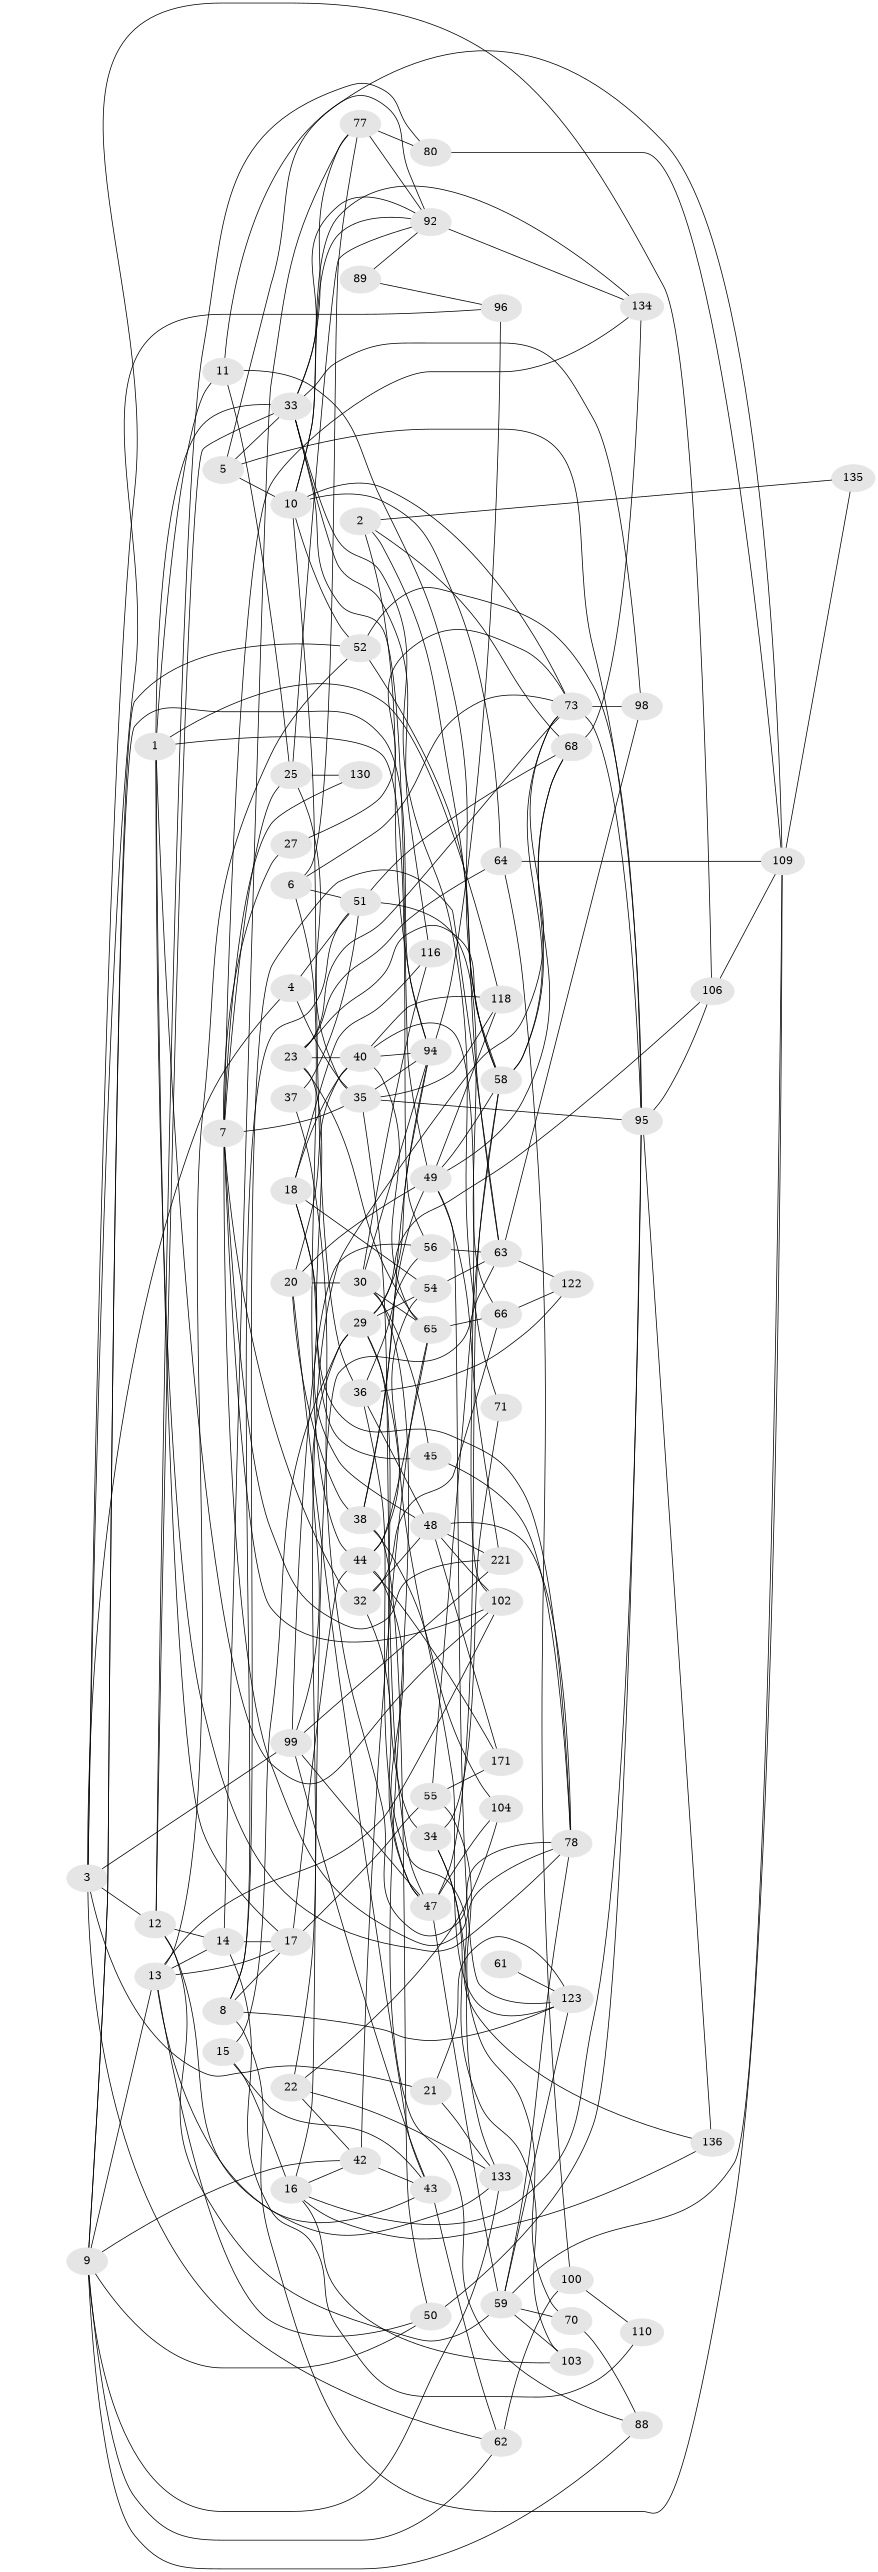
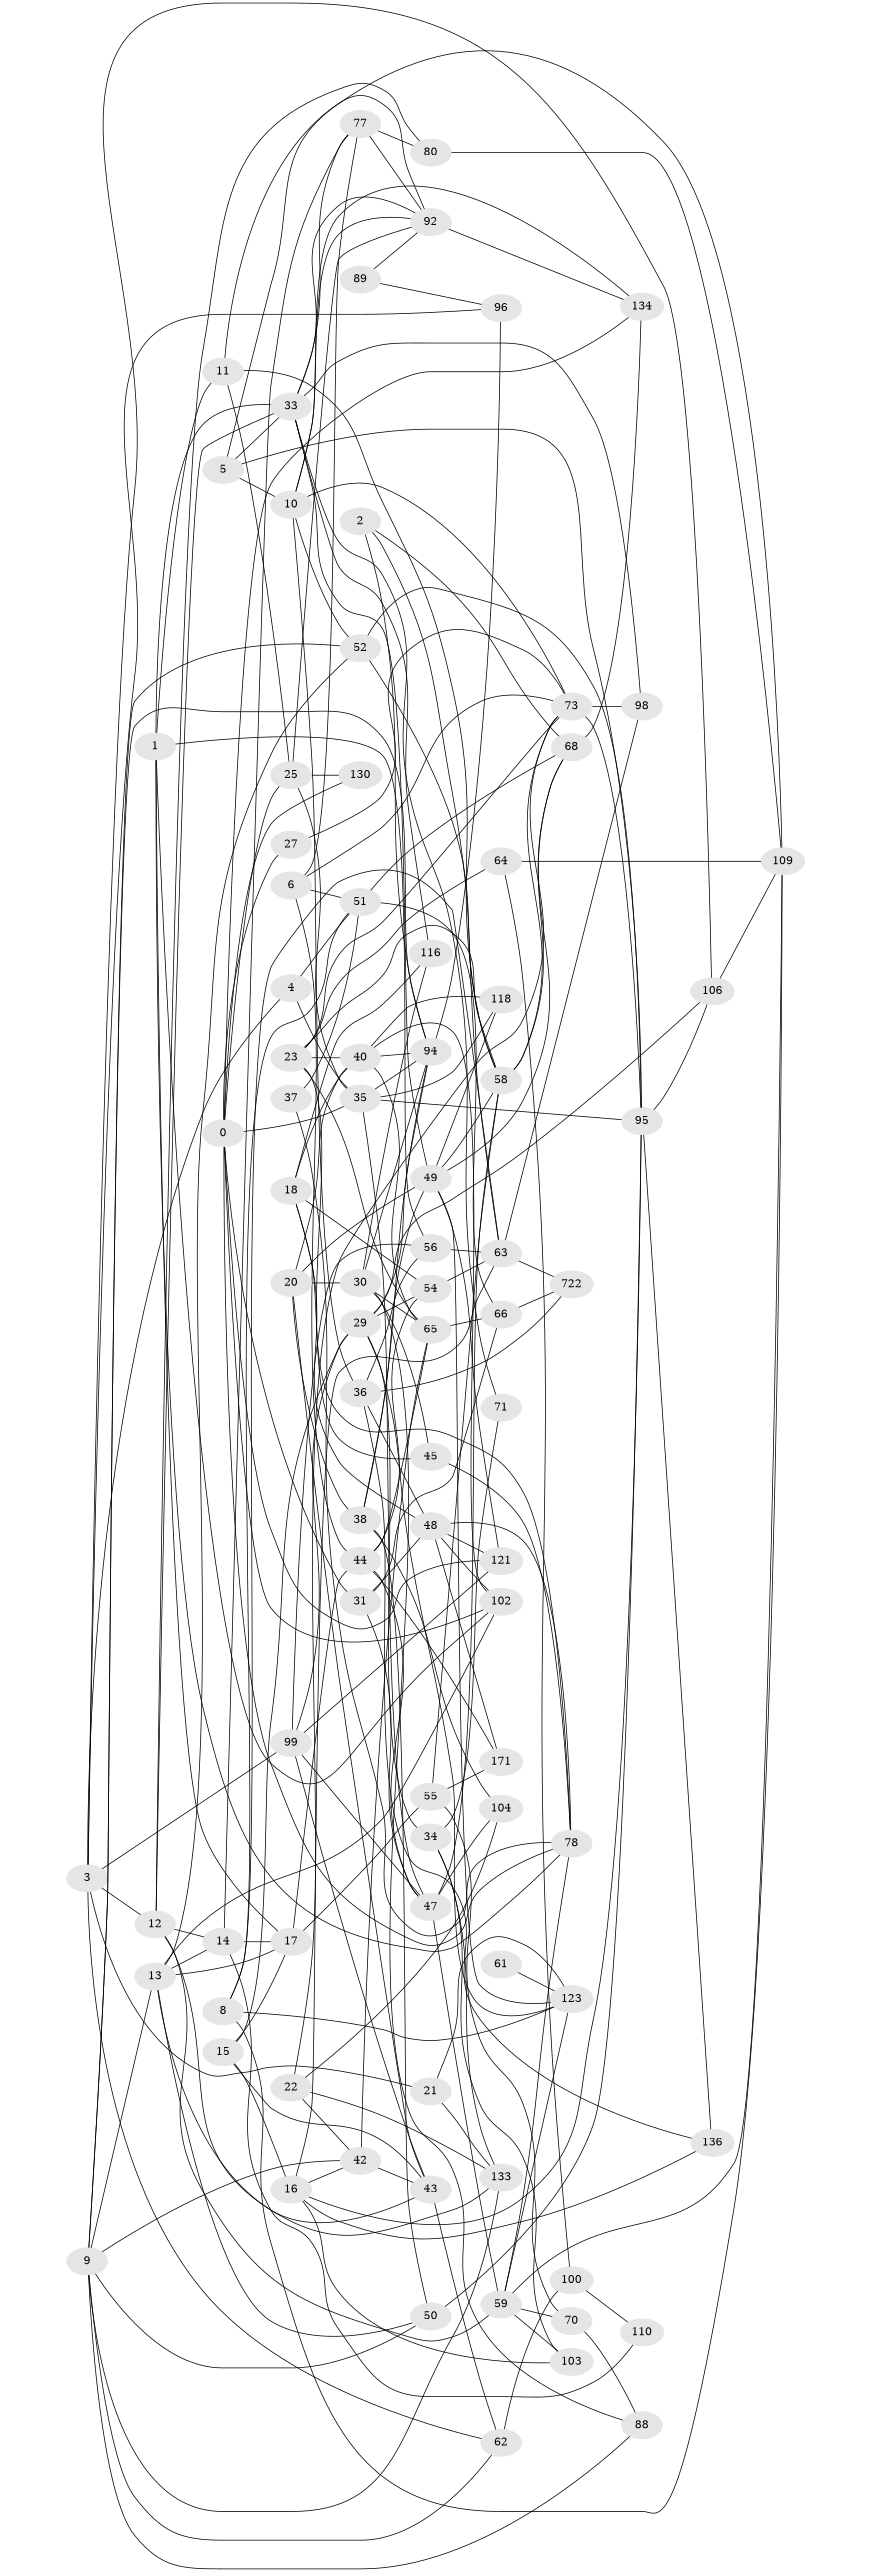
(853, 478) -> none
(465, 624) -> none
(383, 703) -> none
(223, 1133) -> (223, 1133)
(572, 1284) -> (572, 1284)
(501, 1561) -> (501, 1561)
(360, 1602) -> (360, 1602)
(263, 1971) -> (263, 2000)
